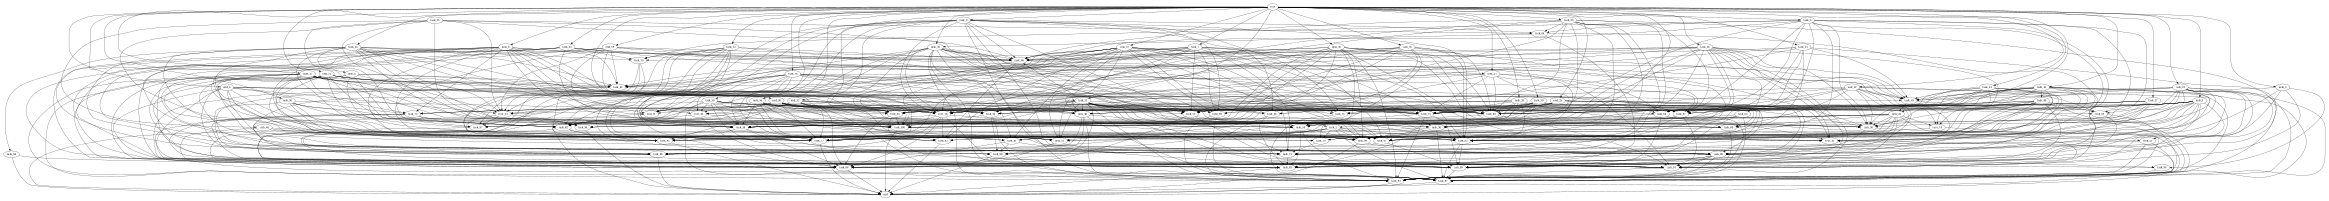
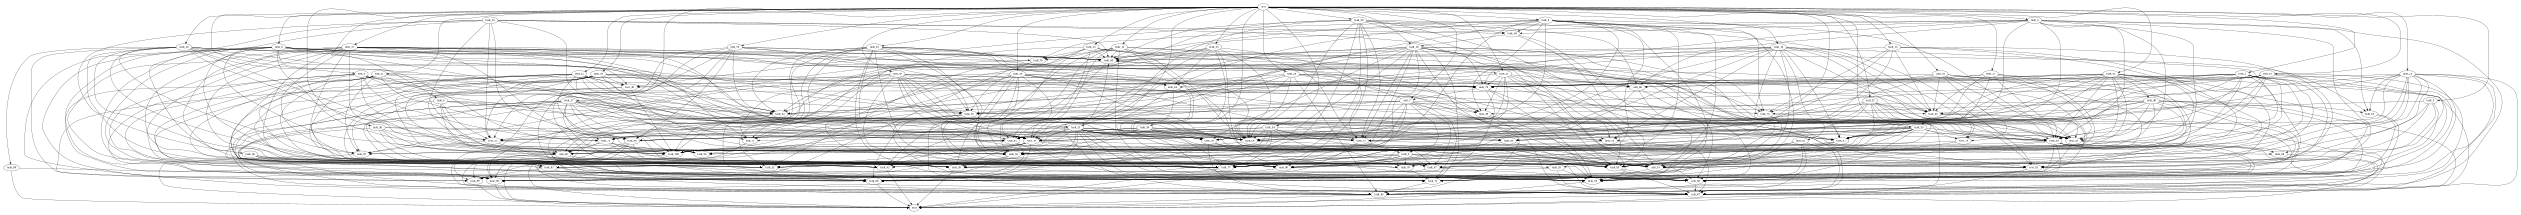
(1330, 72) -> (1449, 93)
(1628, 74) -> none
(1977, 91) -> none
(588, 100) -> (863, 62)
(1229, 110) -> (1465, 132)
(434, 121) -> (585, 147)
(1030, 123) -> none
(1579, 127) -> (1716, 35)
none -> (1881, 134)
(650, 135) -> (193, 138)
(512, 137) -> (1121, 125)
(1100, 142) -> none
(1521, 151) -> (1669, 145)
(1449, 162) -> (1348, 178)
(1178, 172) -> none
(661, 184) -> none
